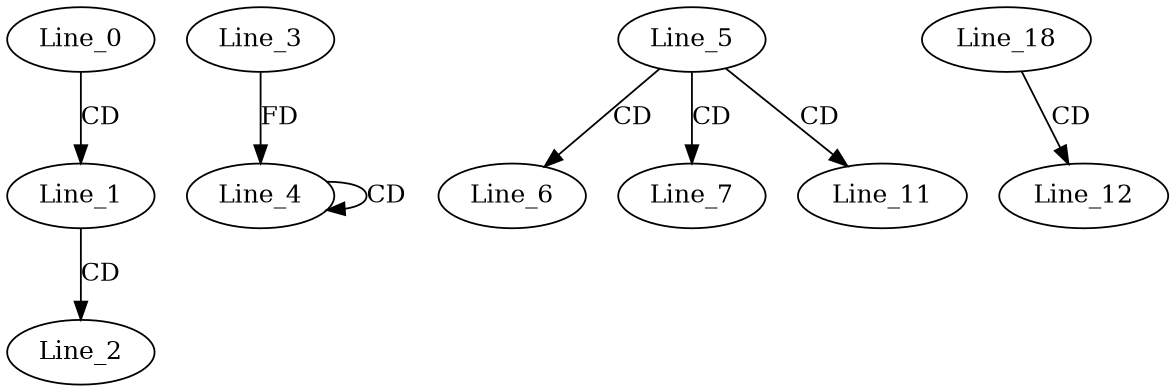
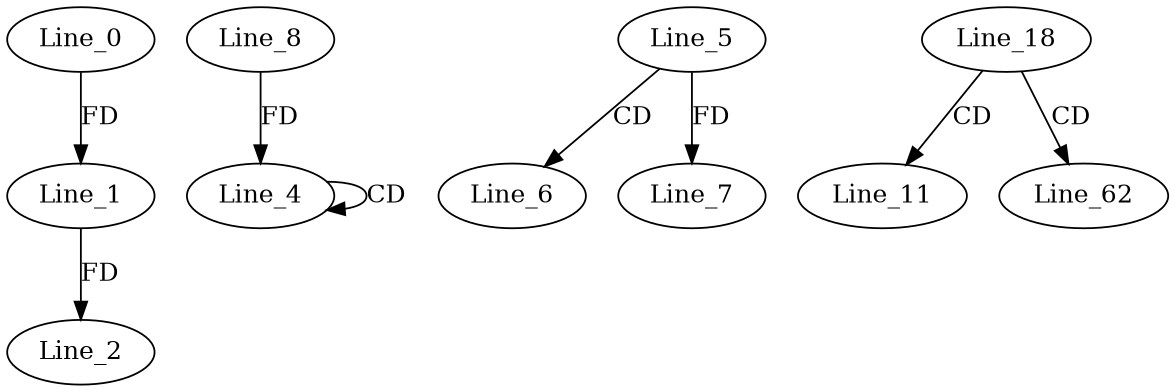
(261, 40) -> (261, 40)
(780, 112) -> (950, 111)
(101, 118) -> (101, 118)
(712, 118) -> (712, 118)
(1084, 196) -> (1084, 196)
(101, 274) -> (101, 274)
